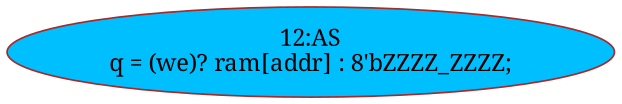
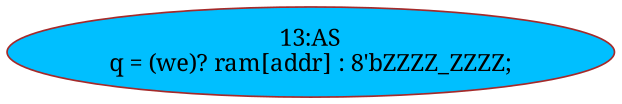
(311, 52) -> (311, 52)
